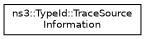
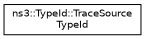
(72, 20) -> (72, 20)
